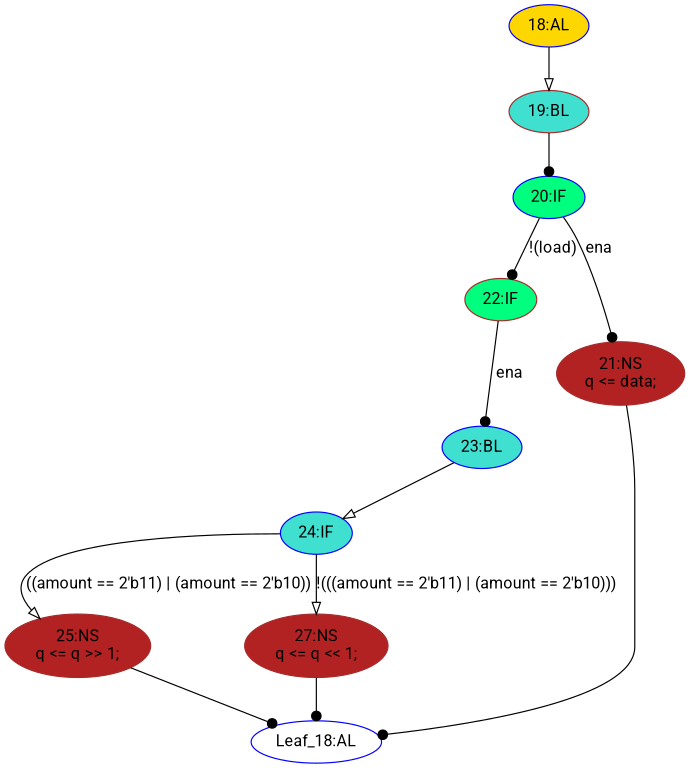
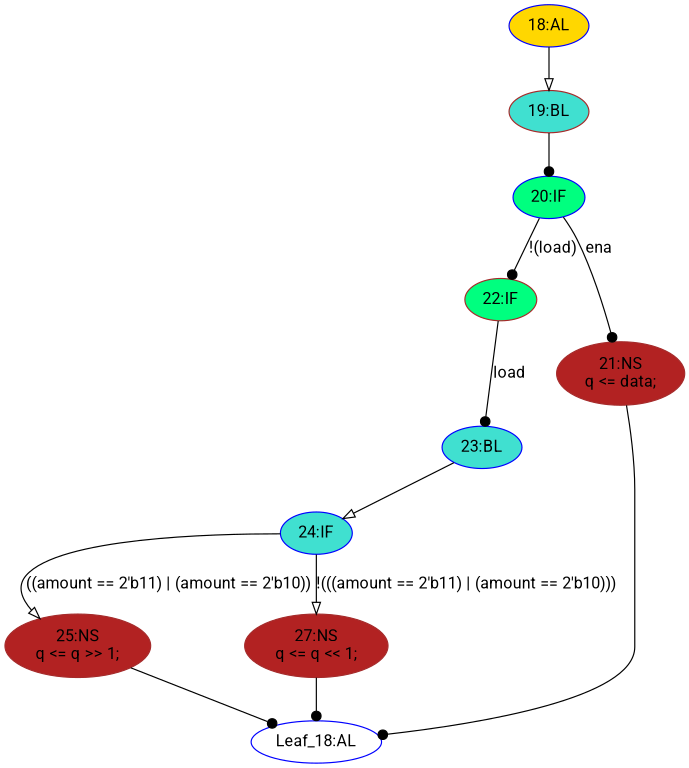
(510, 373) -> (510, 373)
